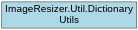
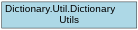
(69, 15) -> (69, 15)
